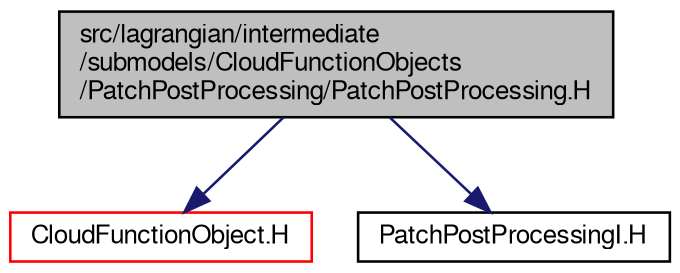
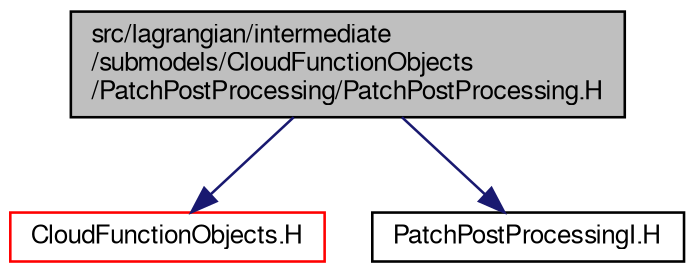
(161, 237) -> (167, 237)
